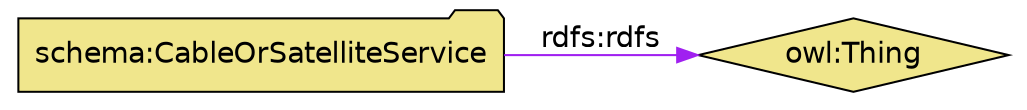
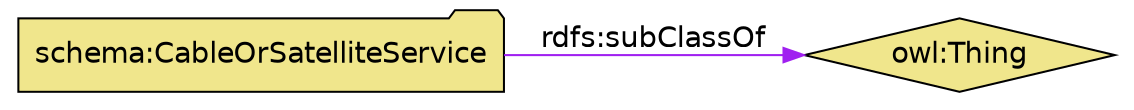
(601, 40) -> (654, 40)
